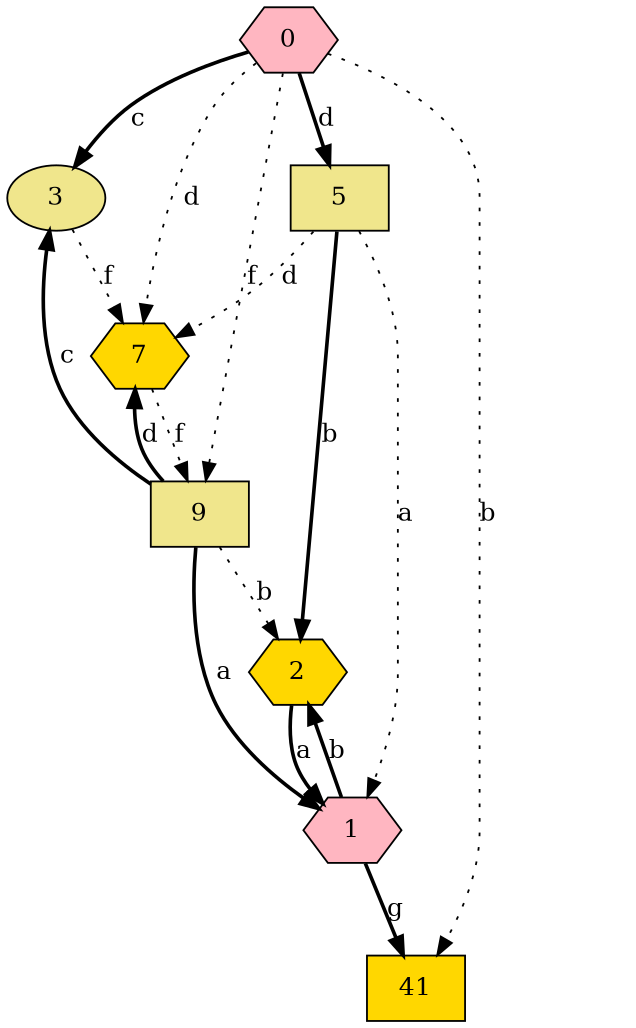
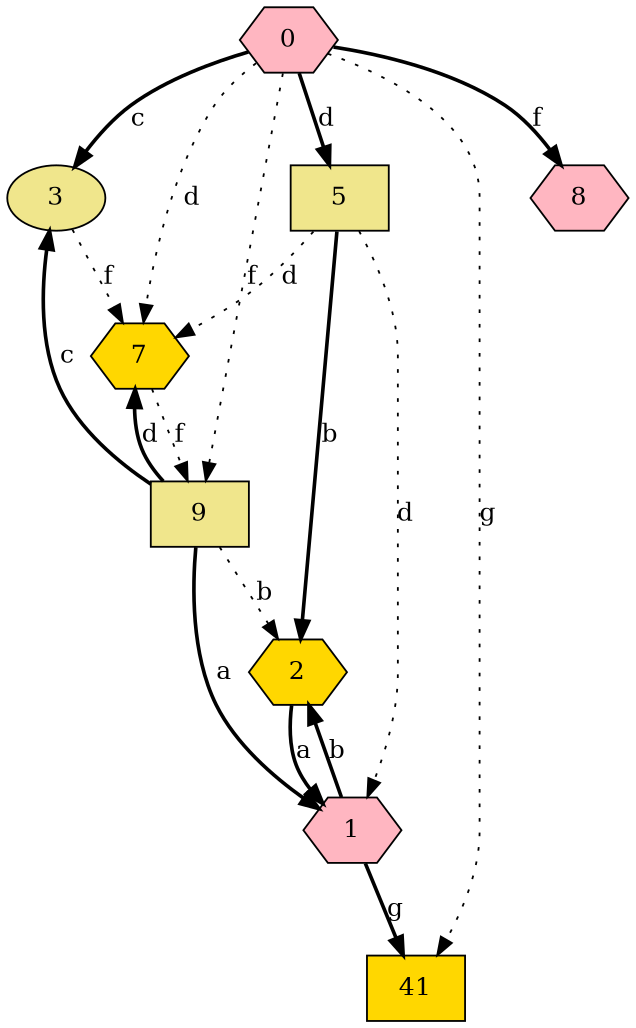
none -> (580, 198)
(406, 514) -> (406, 514)
(489, 514) -> (489, 514)
